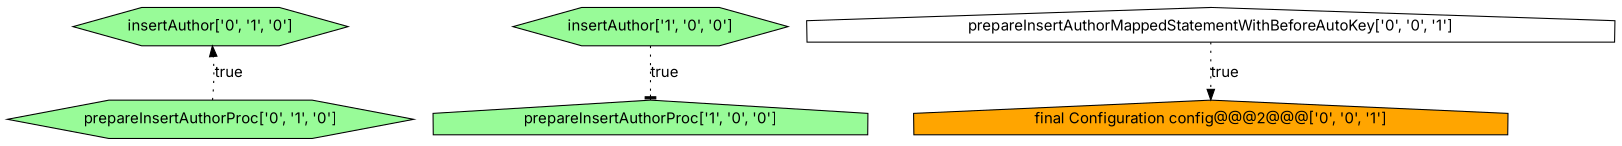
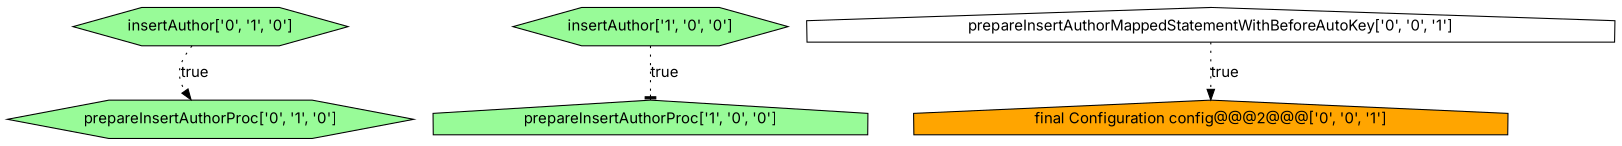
(214, 78) -> (180, 67)
